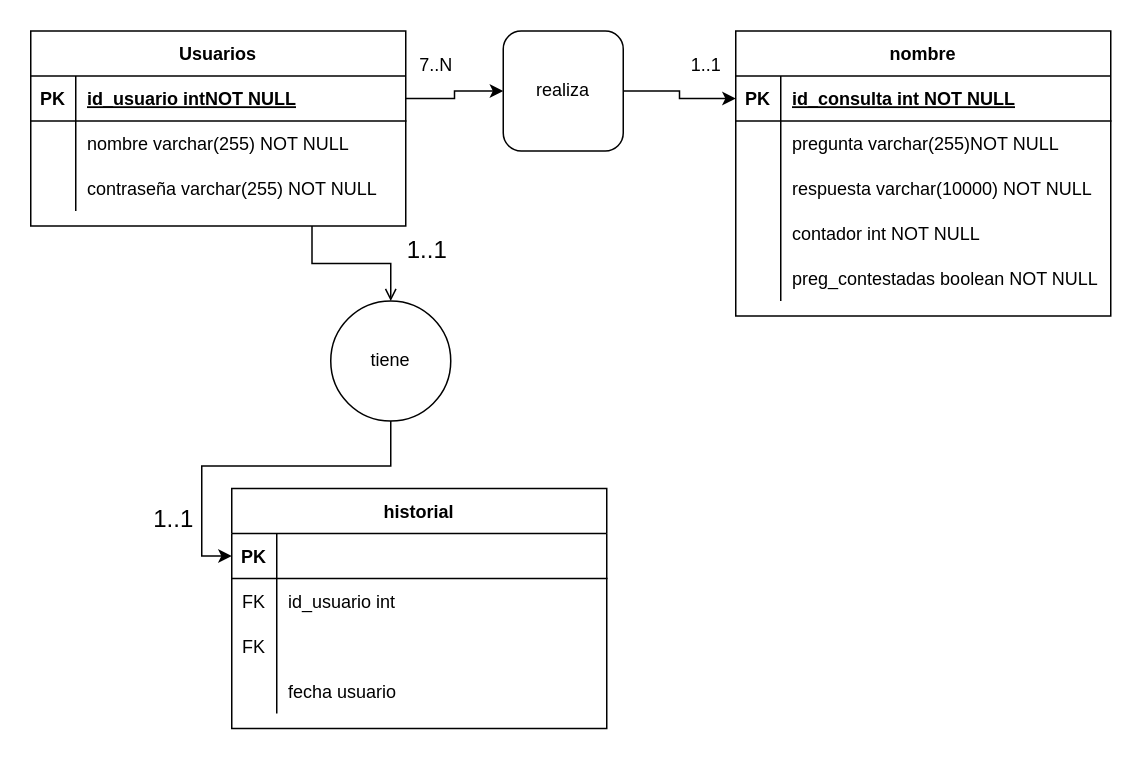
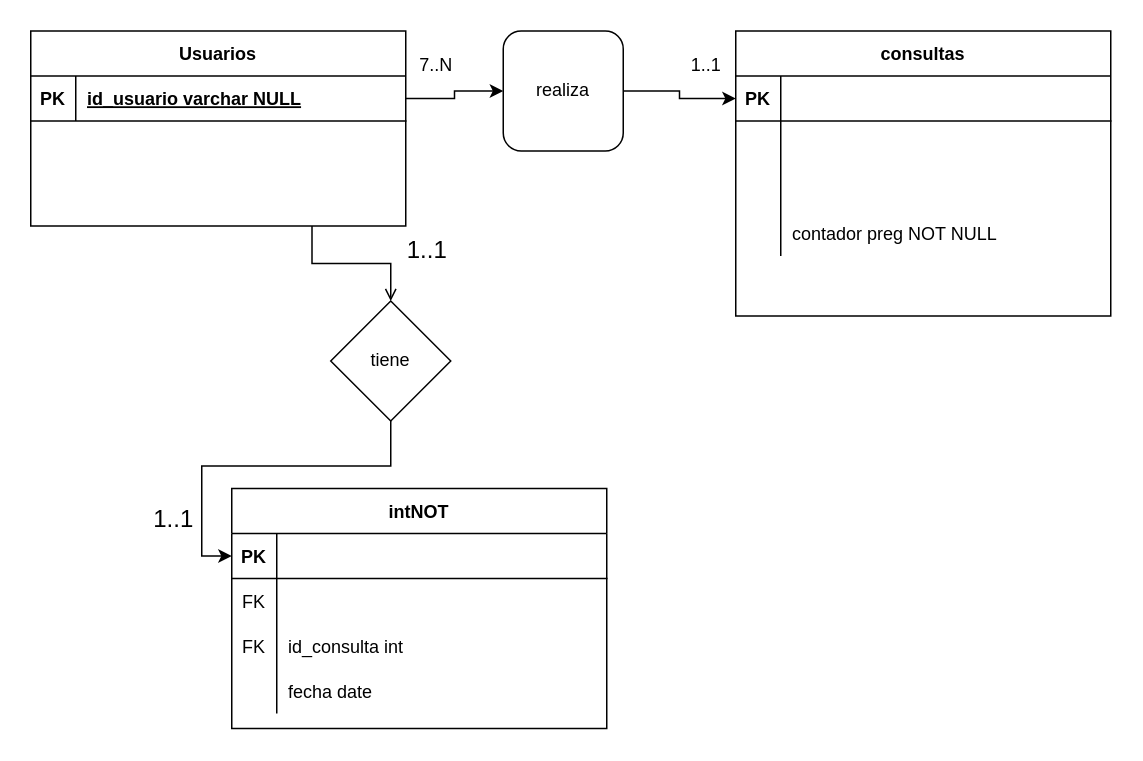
(923, 54) -> (923, 54)
(946, 98) -> none
(186, 99) -> (194, 99)
(241, 143) -> none
(946, 143) -> none
(241, 188) -> none
(946, 188) -> none
(888, 234) -> (896, 234)
(946, 278) -> none
(391, 361) -> (391, 361)
(419, 512) -> (419, 512)
(442, 601) -> none
none -> (442, 646)
(349, 692) -> (336, 692)
